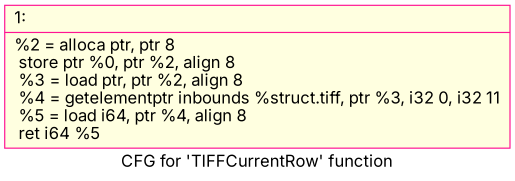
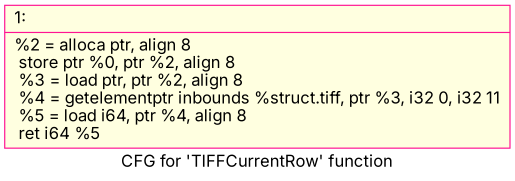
(95, 45) -> (103, 45)
